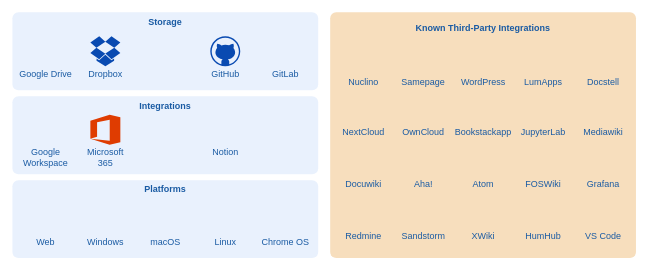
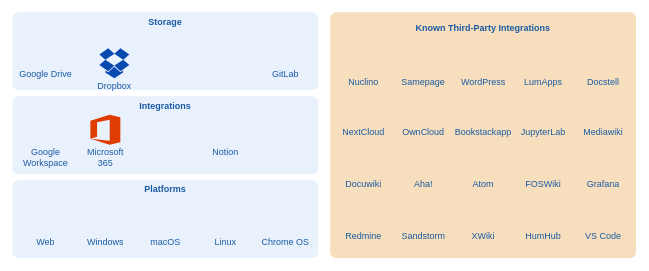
(105, 51) -> (114, 63)
(225, 51) -> none
